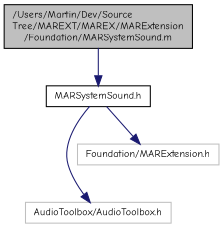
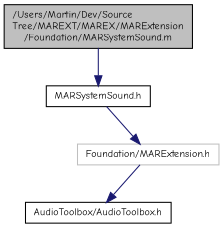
(67, 149) -> (127, 180)
(98, 213) -> (98, 213)
